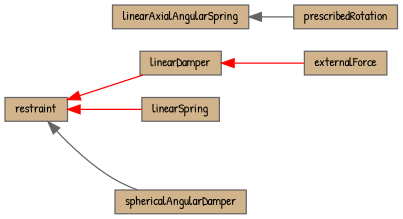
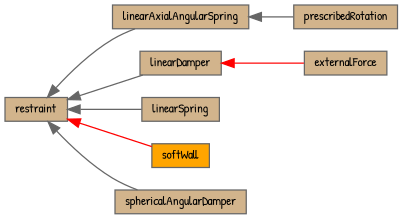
none -> (92, 54)
(111, 85) -> (111, 85)
(111, 109) -> (111, 109)
none -> (181, 156)
